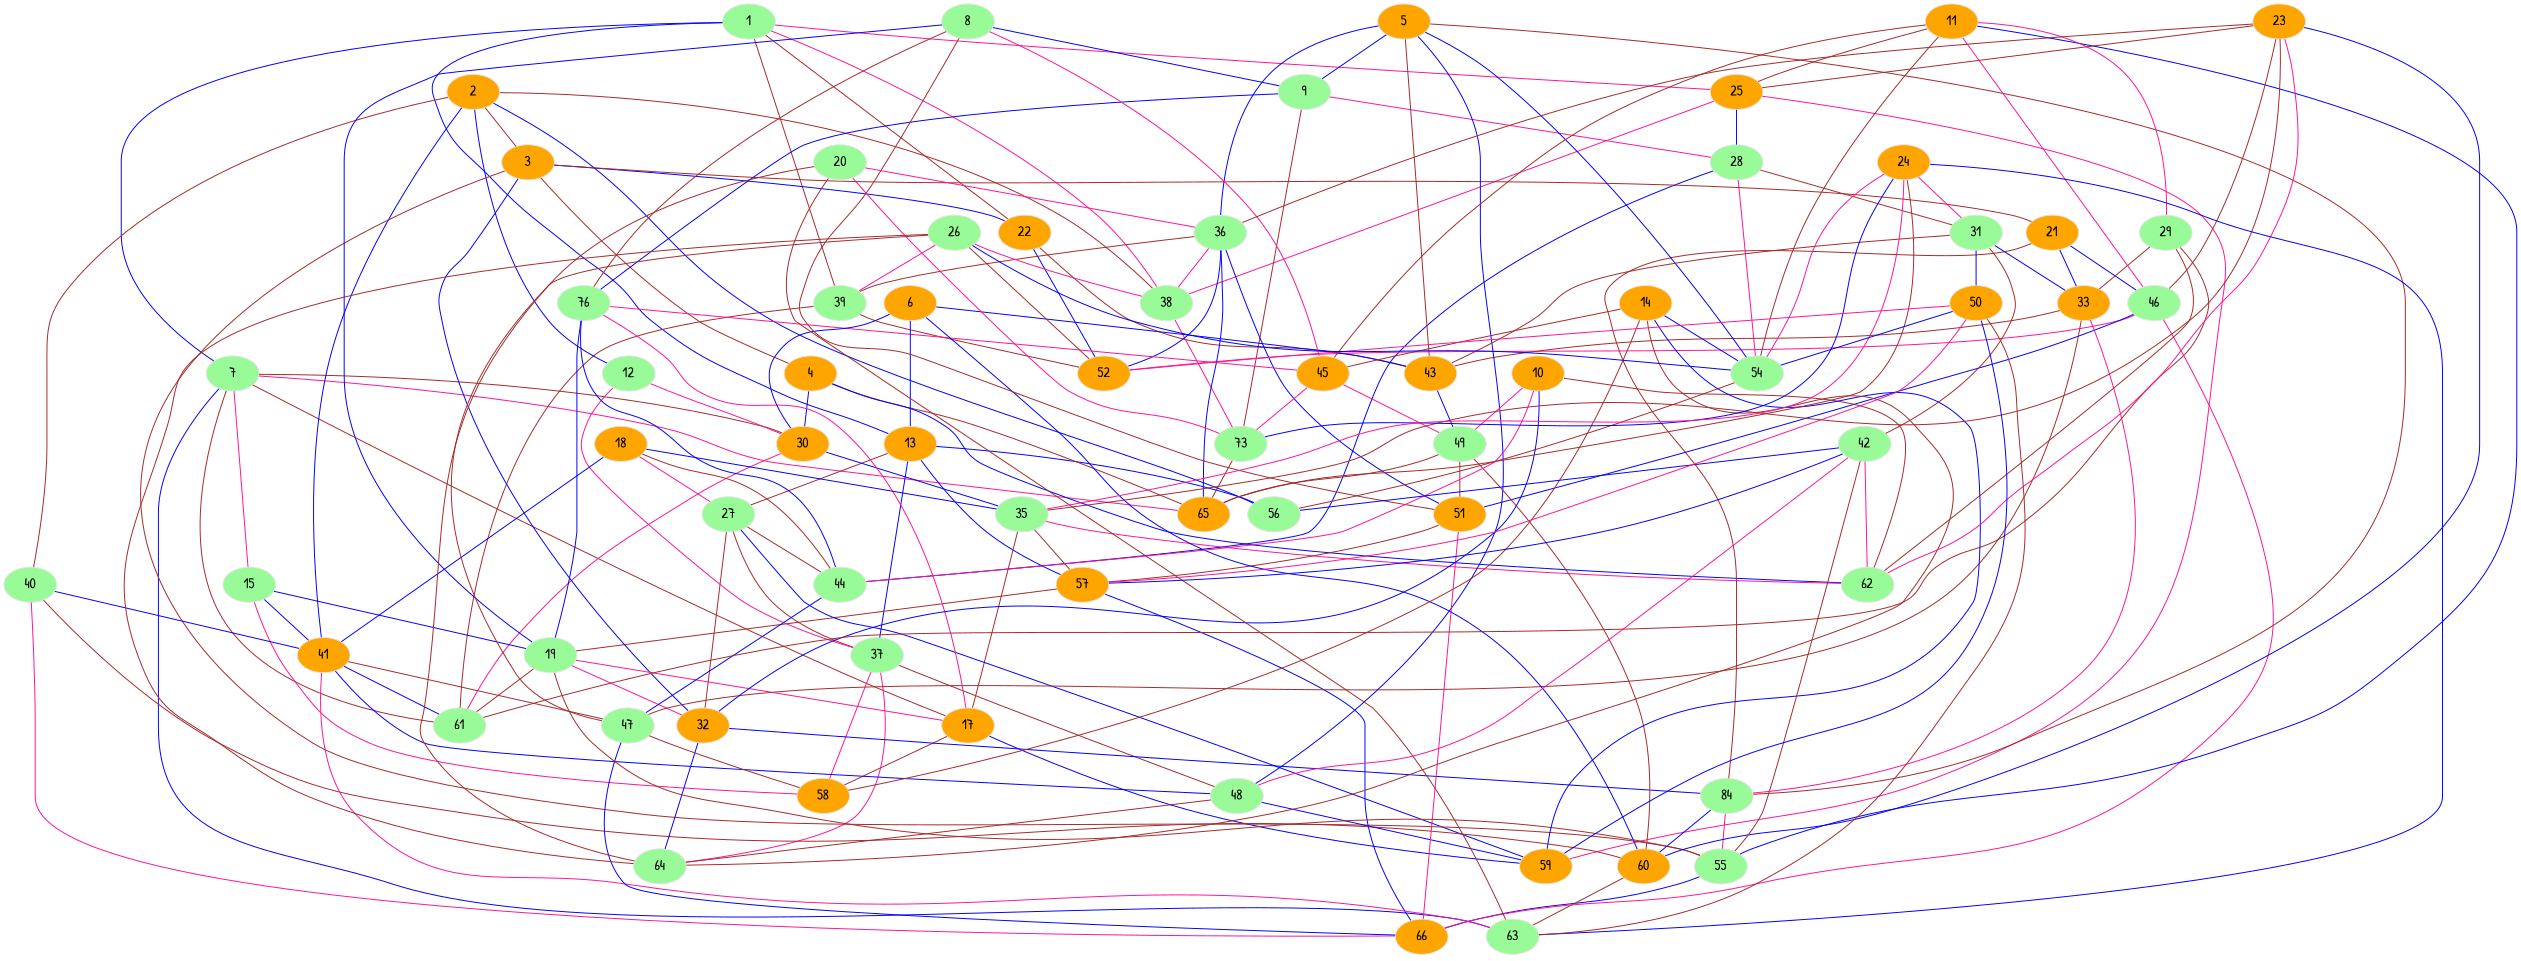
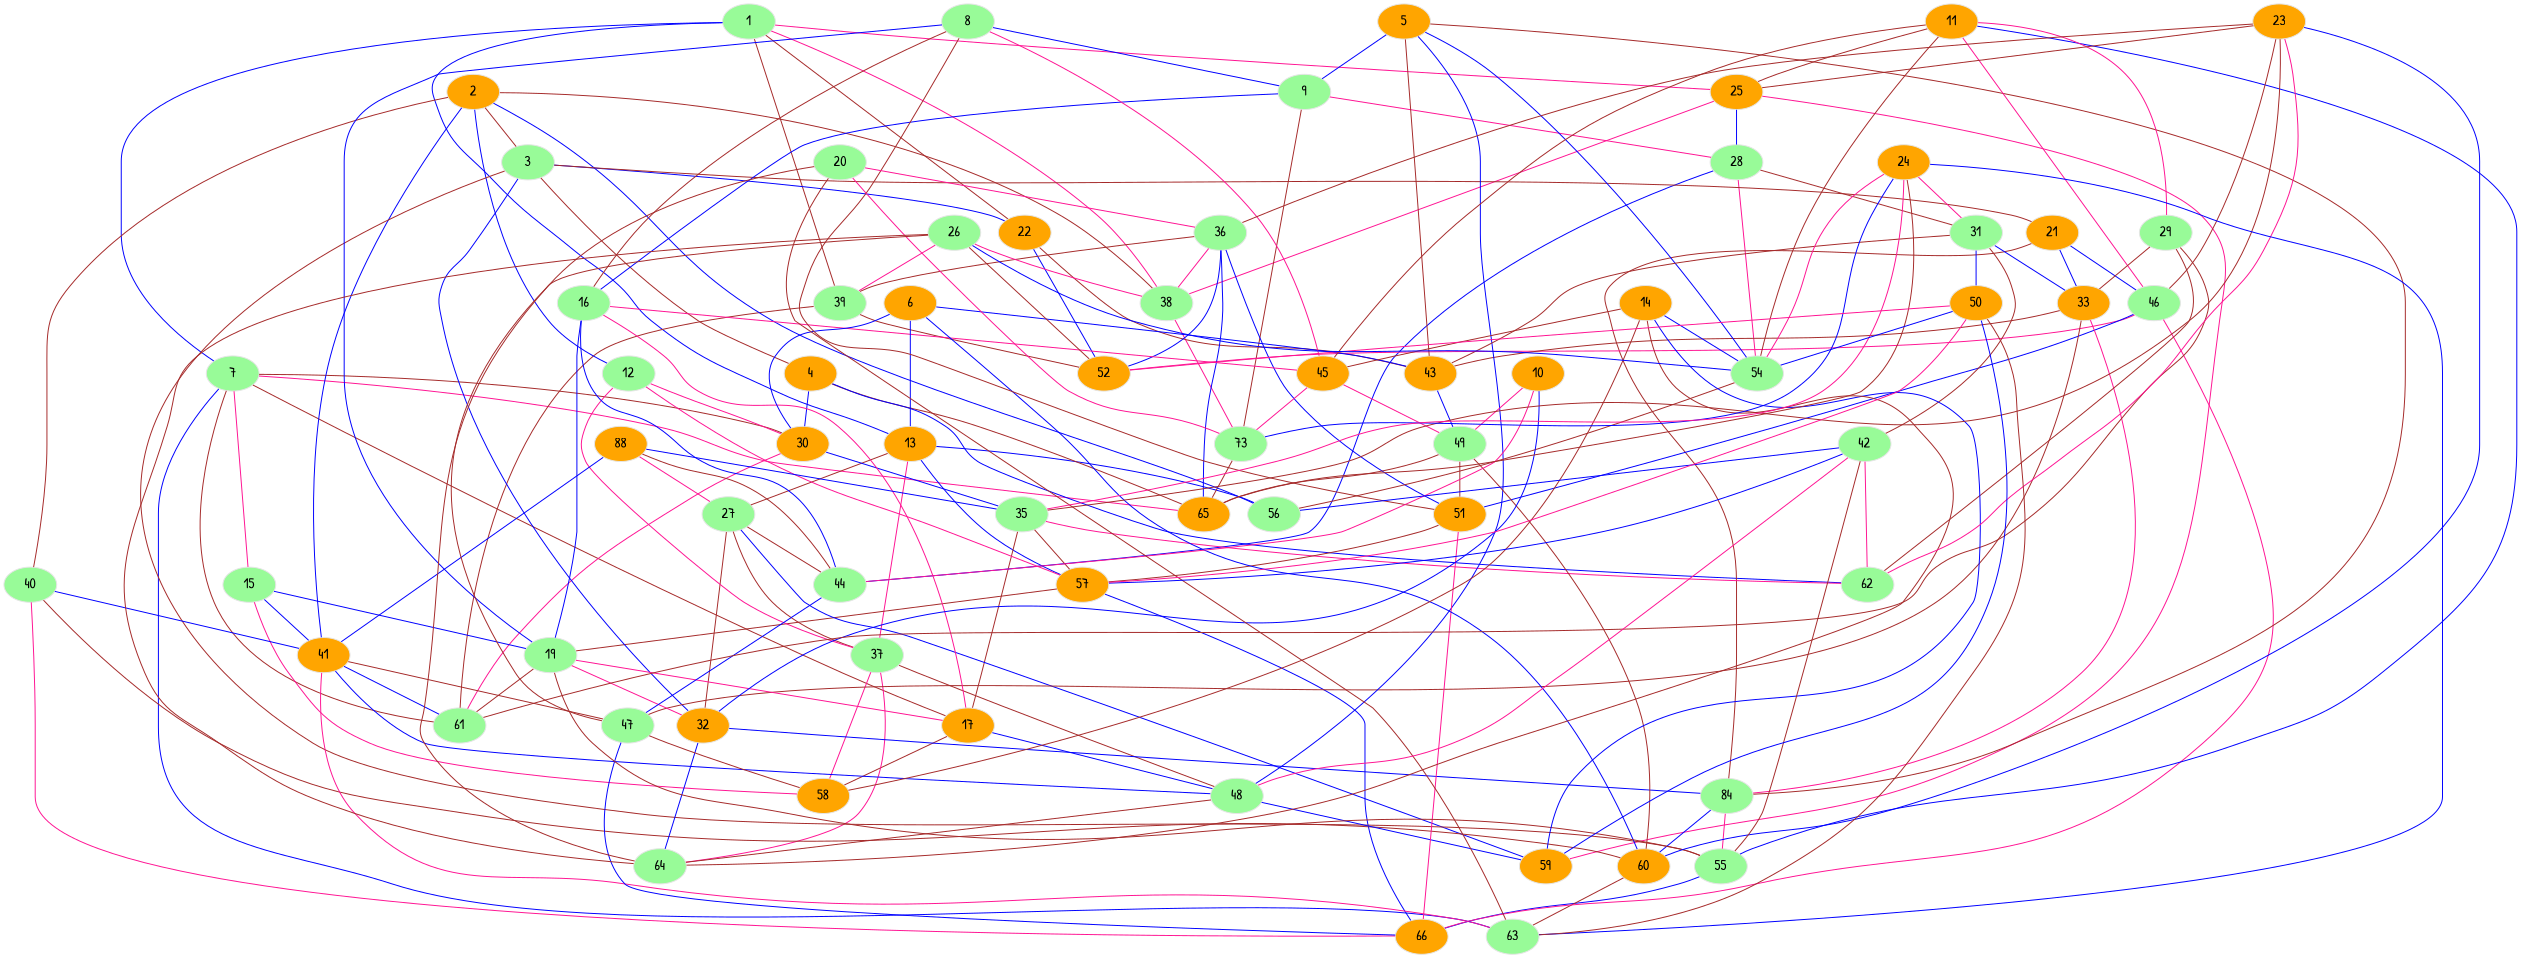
(1268, 75) -> none
(528, 162) -> (528, 162)
(584, 303) -> (584, 303)
(1759, 395) -> none
(621, 444) -> (621, 444)
none -> (846, 496)
(894, 550) -> (894, 550)
(1208, 815) -> (1102, 761)
